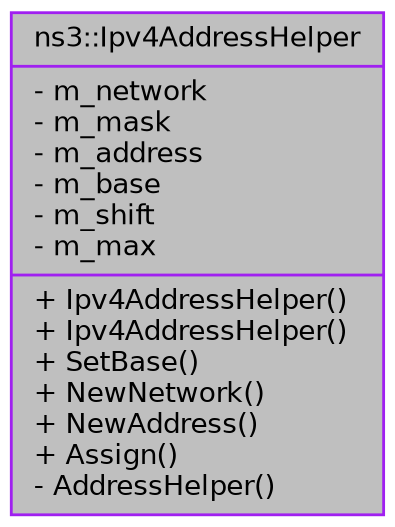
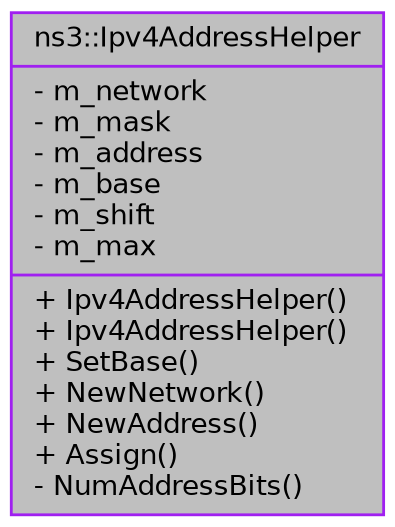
(155, 487) -> (169, 487)
